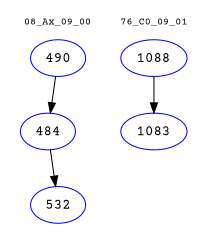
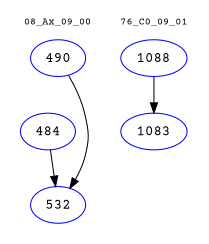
(54, 90) -> (87, 127)
